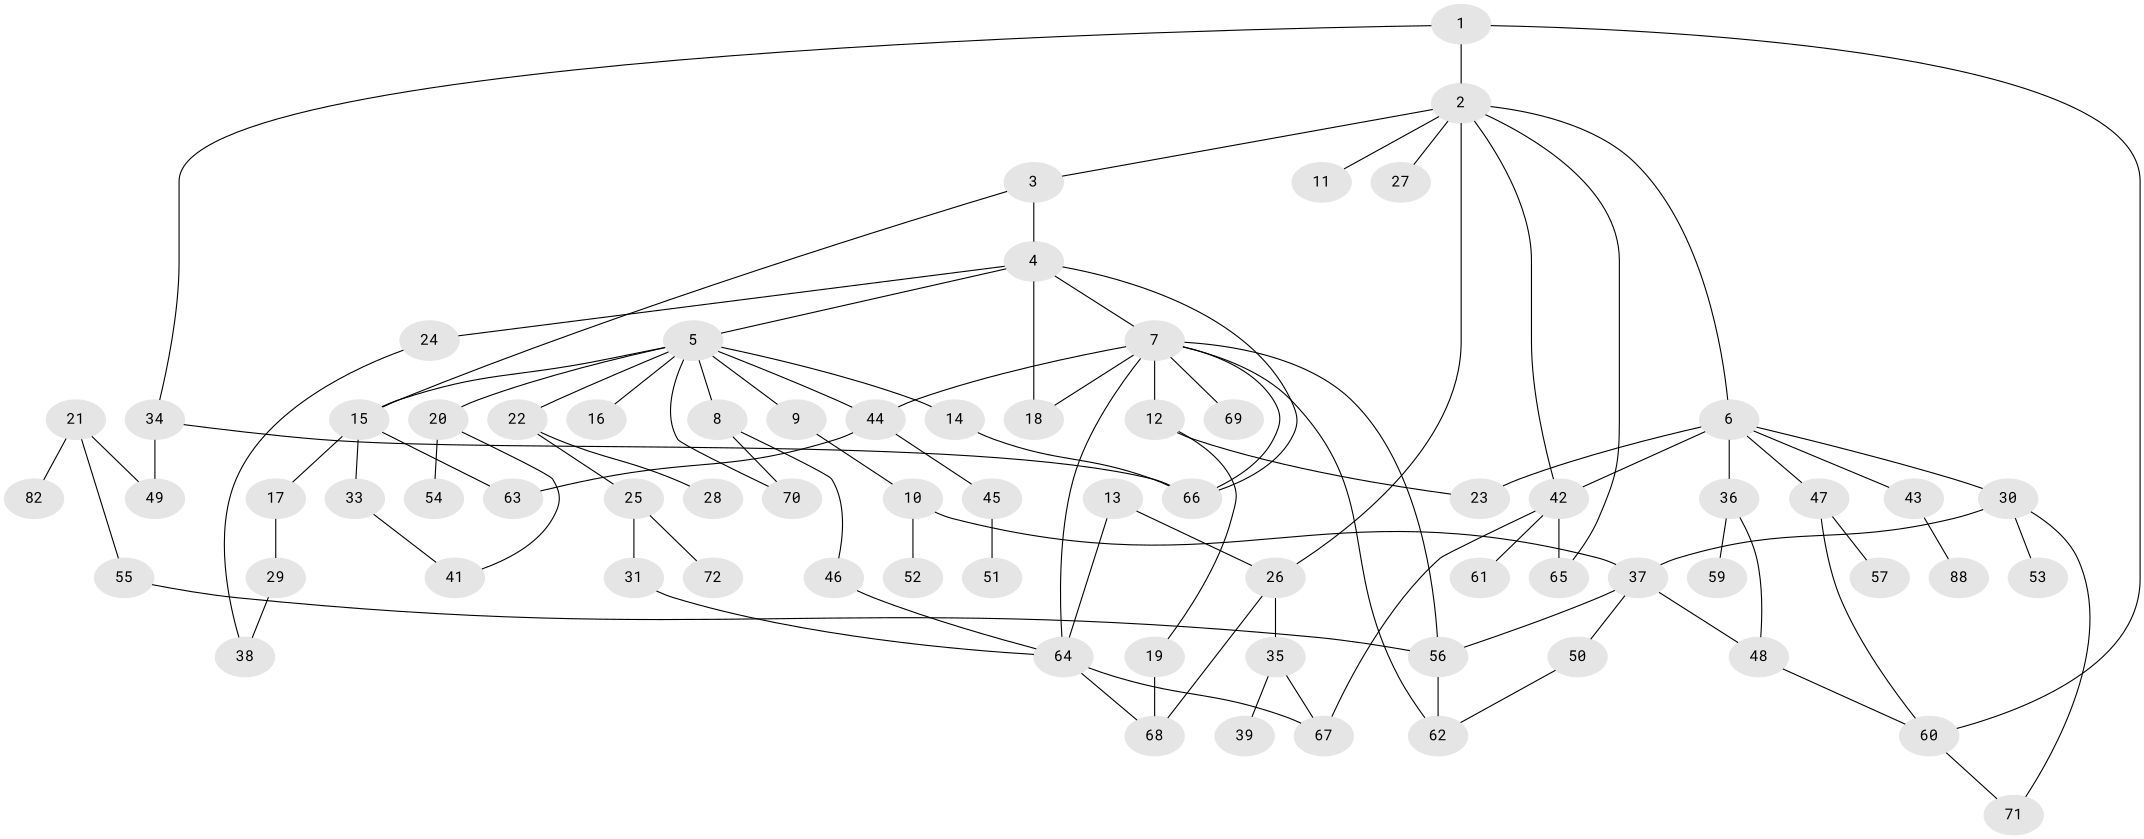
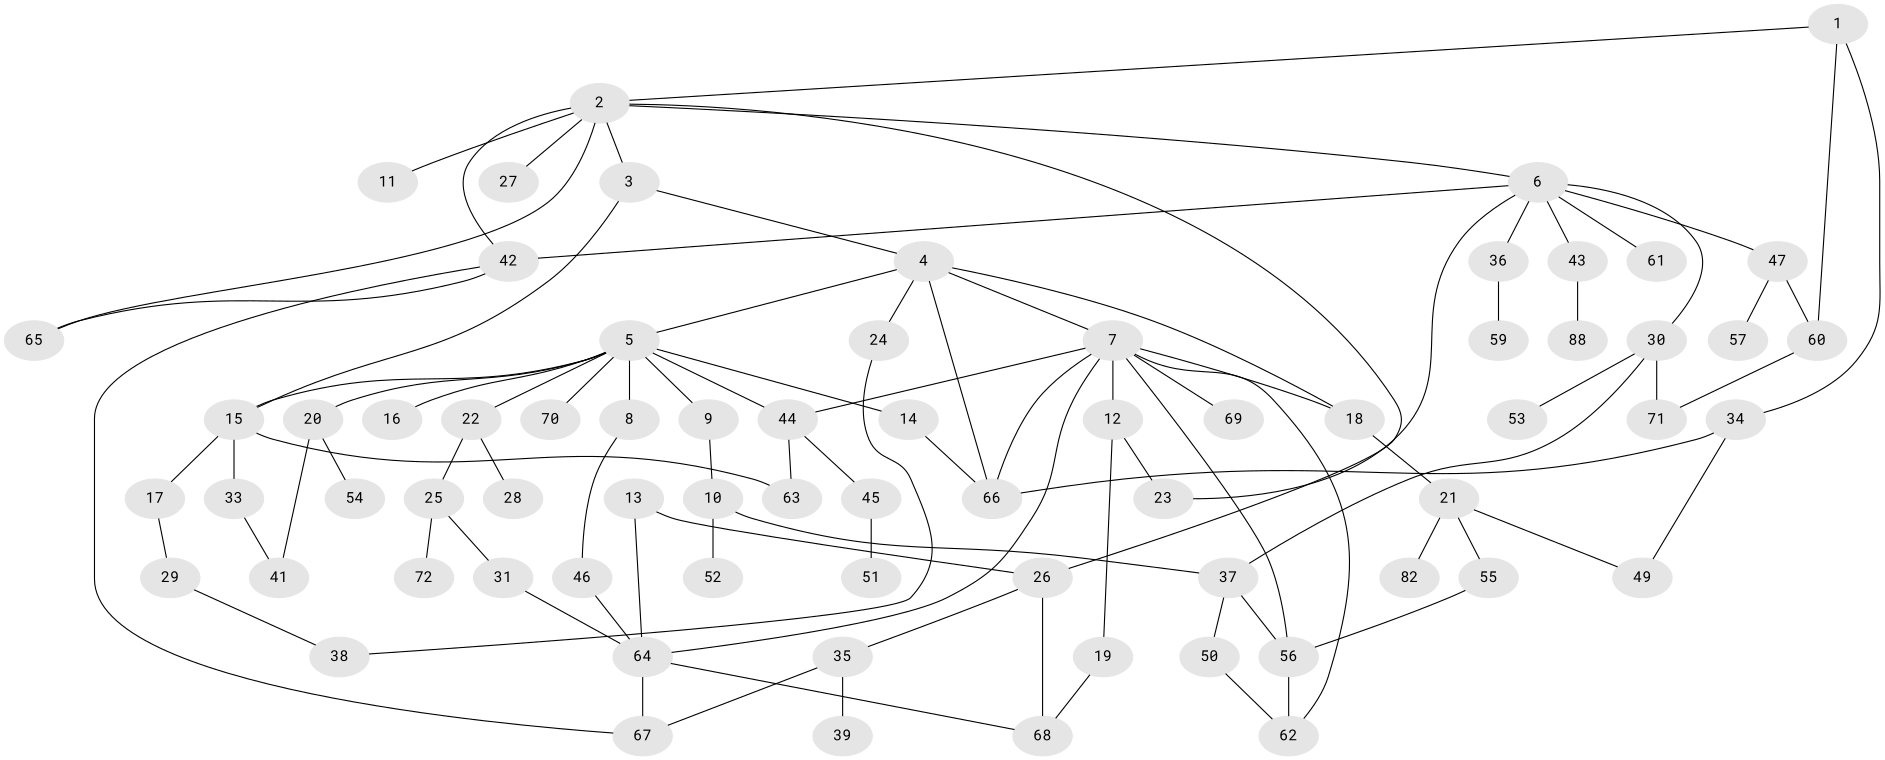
none -> (1402, 459)
(760, 465) -> none
(1522, 536) -> (1597, 222)
(1759, 657) -> none
